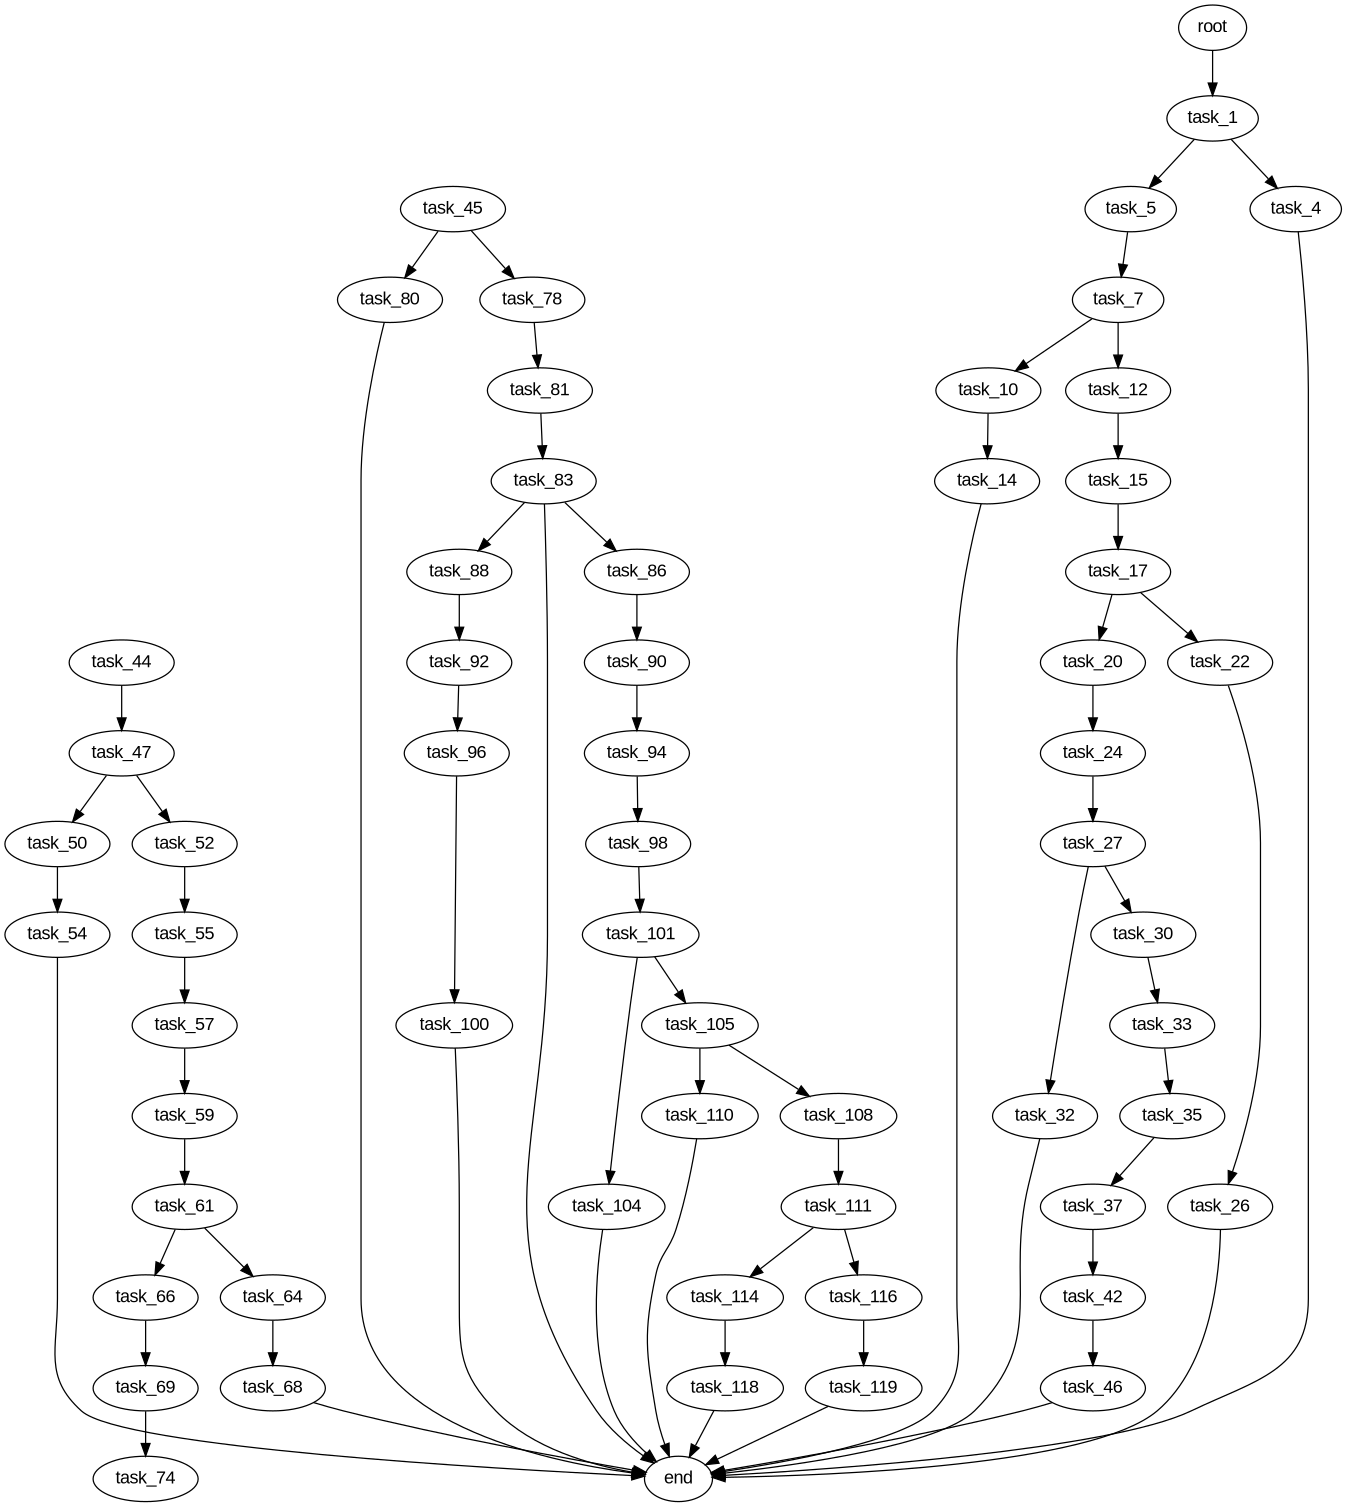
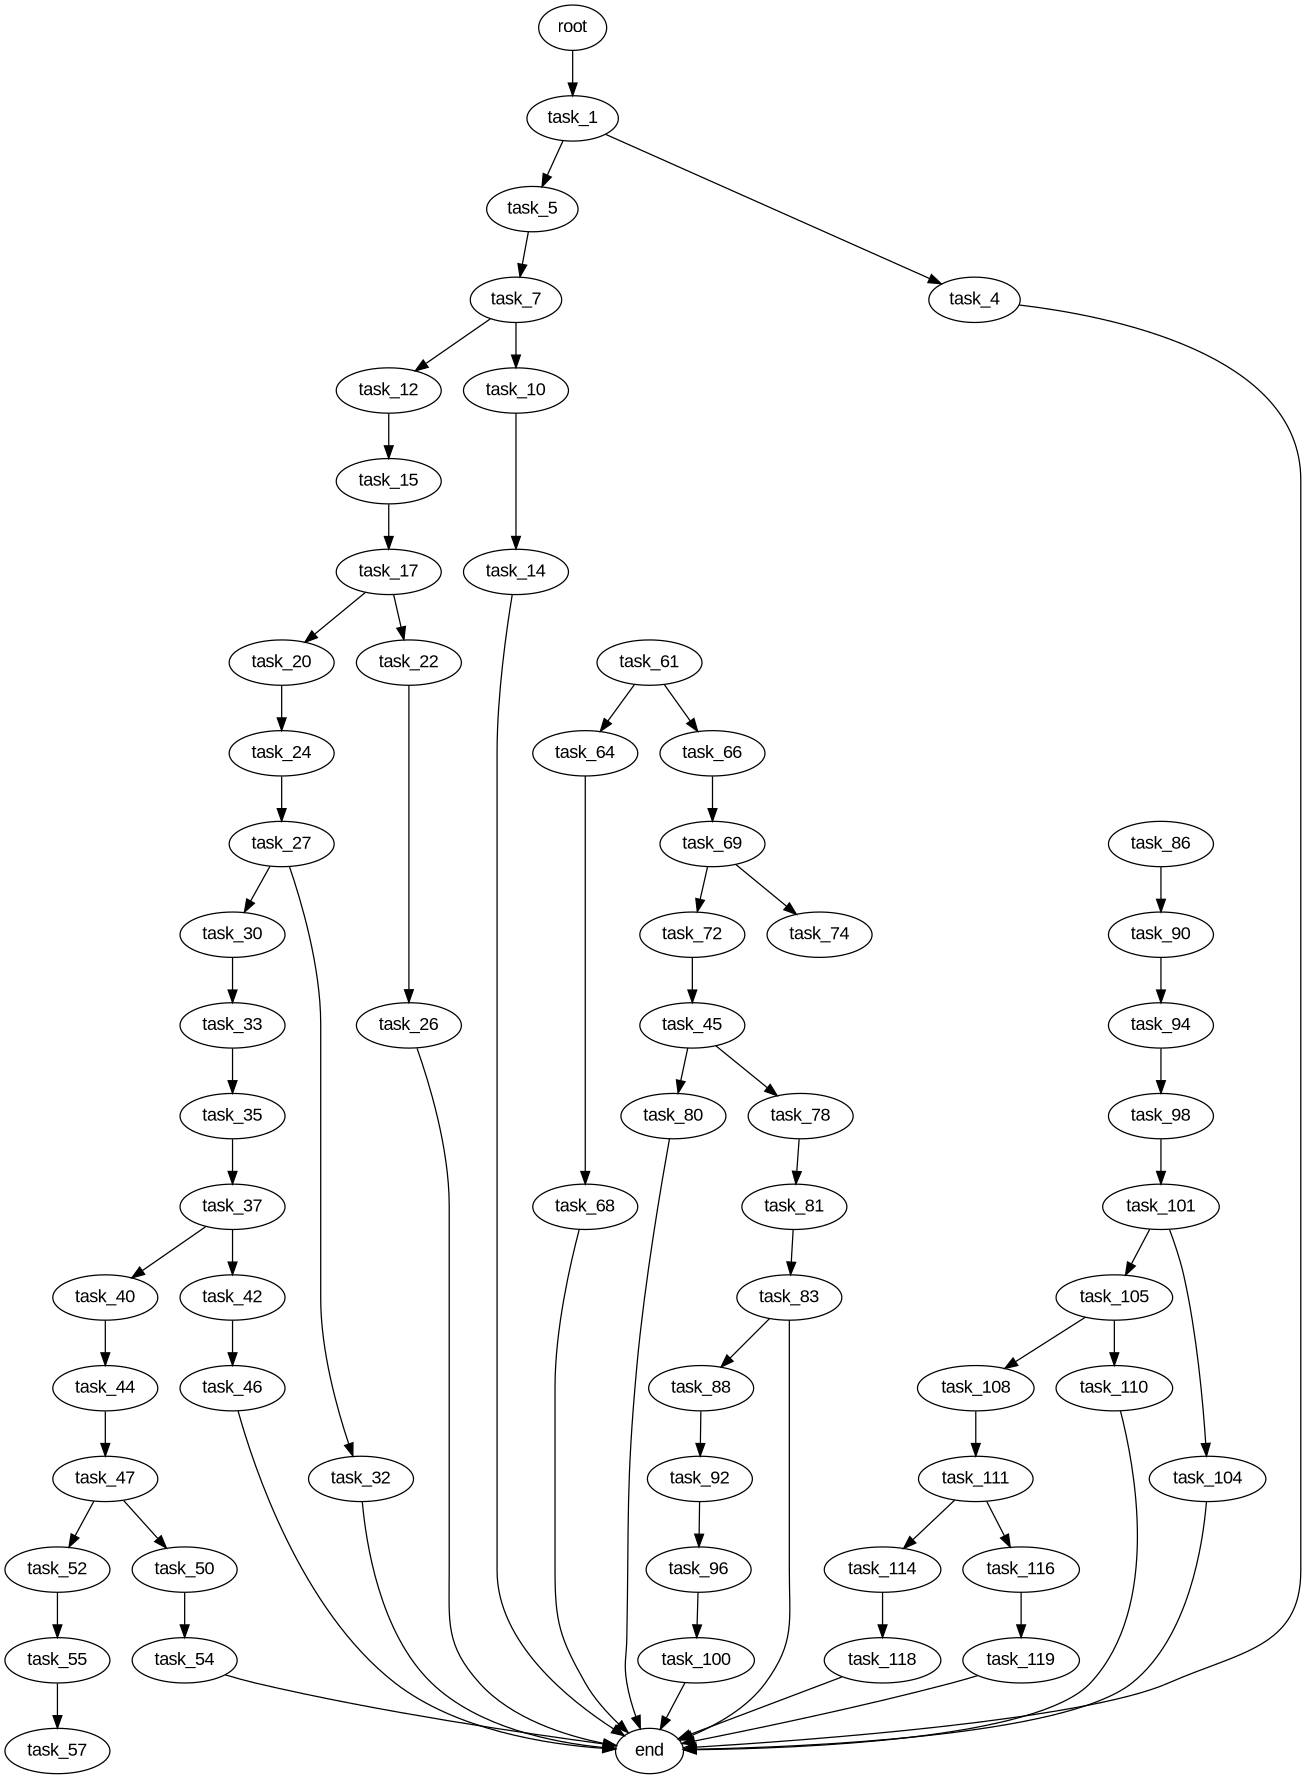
(586, 522) -> none
none -> (692, 935)
(185, 1116) -> none
none -> (105, 1298)
